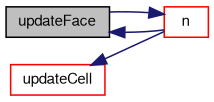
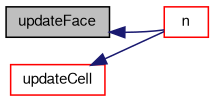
(129, 12) -> none
